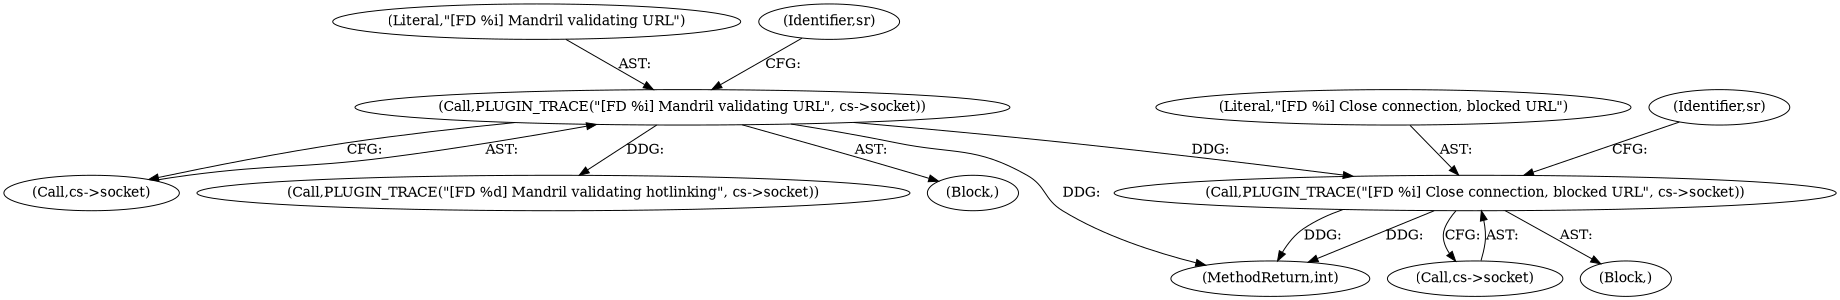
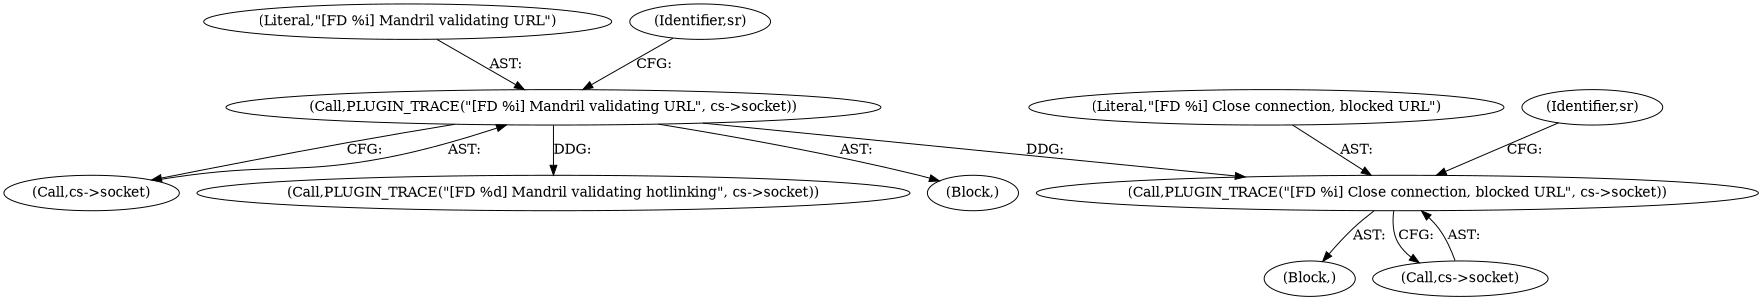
(1270, 279) -> none
